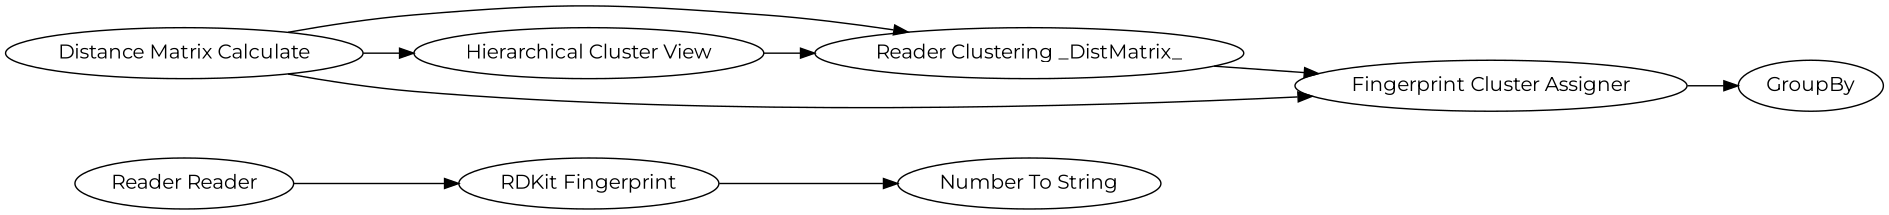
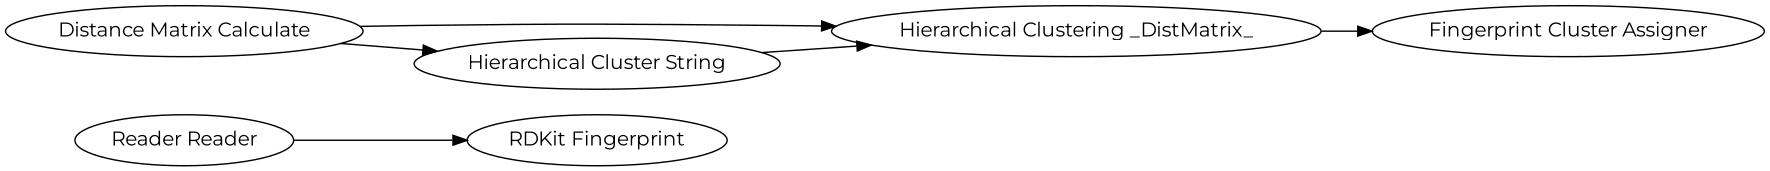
(589, 53) -> (597, 64)
(1029, 53) -> (1076, 31)
(1811, 86) -> none
(792, 107) -> none
(1029, 183) -> none
